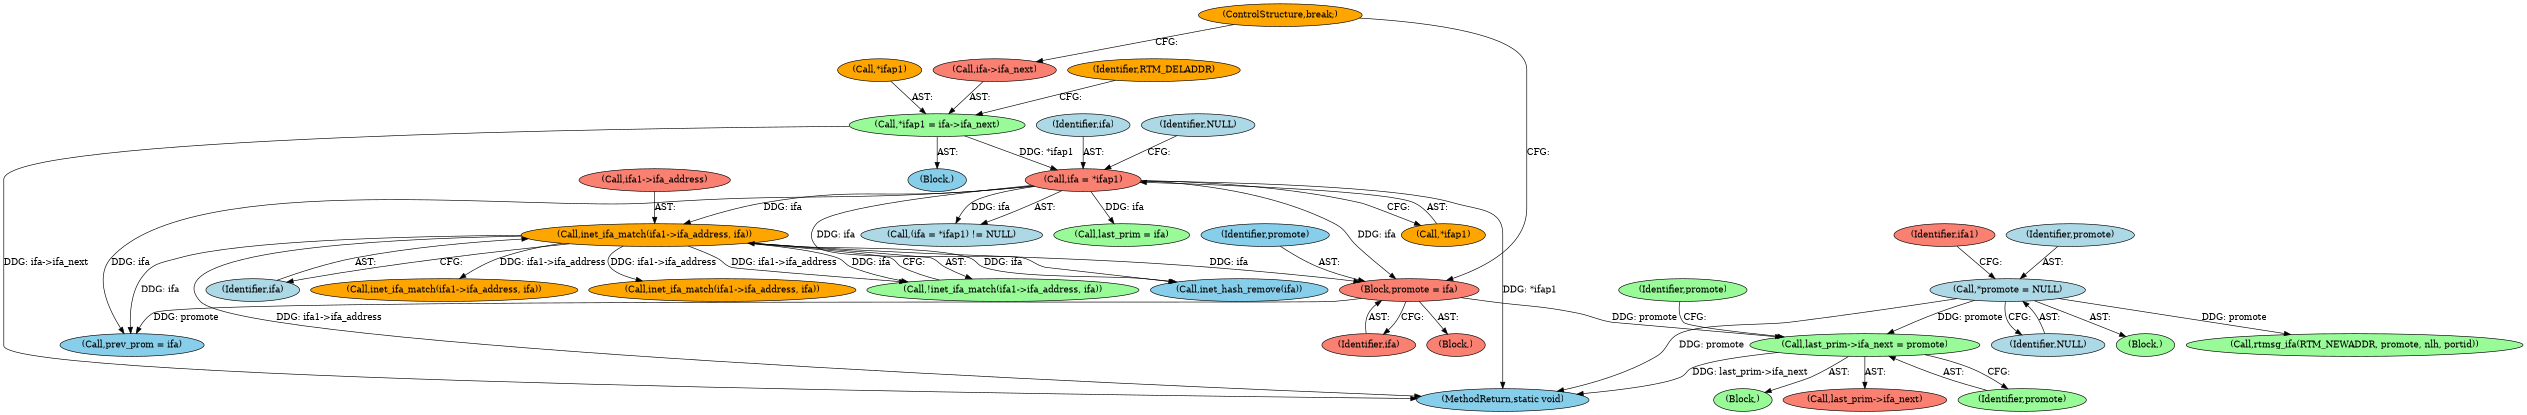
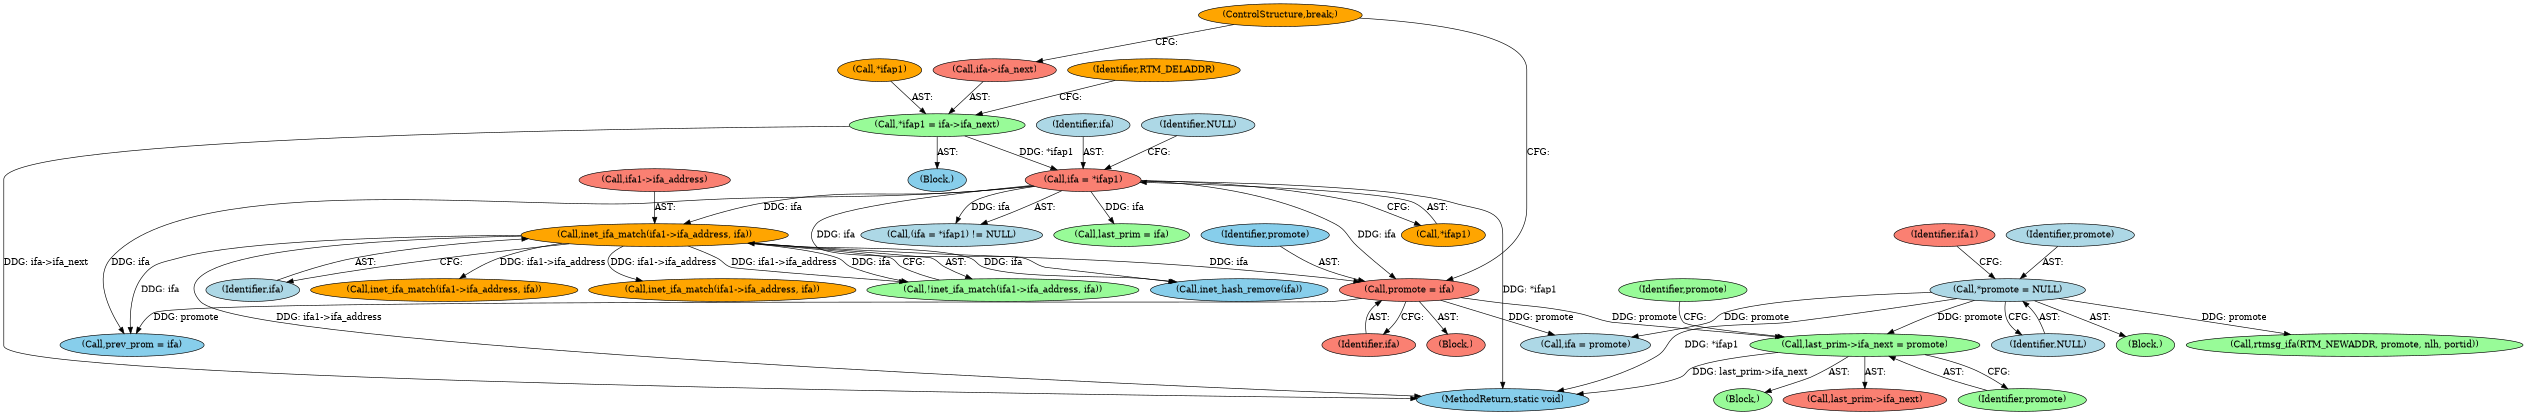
(1409, 290) -> (1409, 290)
none -> (1586, 345)
(1712, 345) -> (1712, 345)
